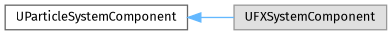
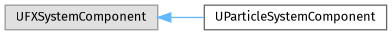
(217, 17) -> (188, 17)
